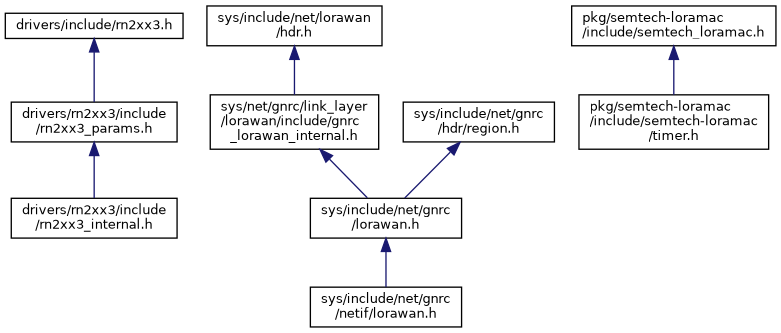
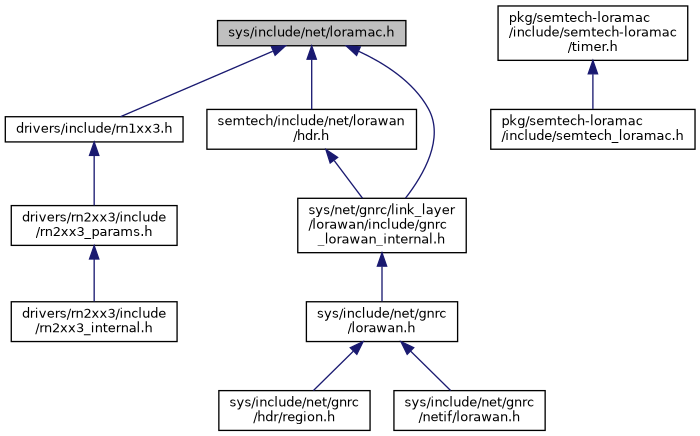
(94, 26) -> (94, 129)
(294, 26) -> (312, 129)
none -> (312, 33)
(674, 77) -> (593, 92)
(428, 175) -> (333, 371)
